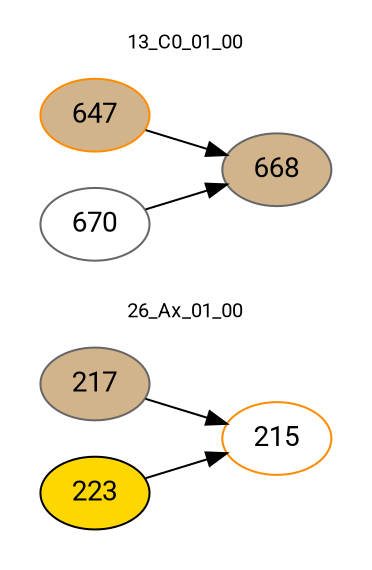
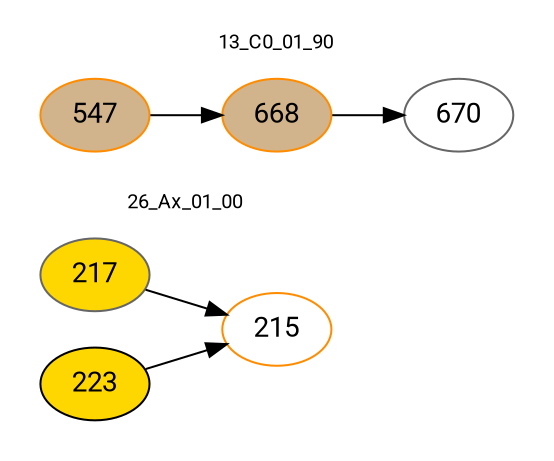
(186, 43) -> (277, 43)
(95, 115) -> (95, 115)
(277, 170) -> (277, 115)
(176, 200) -> (358, 115)
(95, 384) -> (95, 275)
